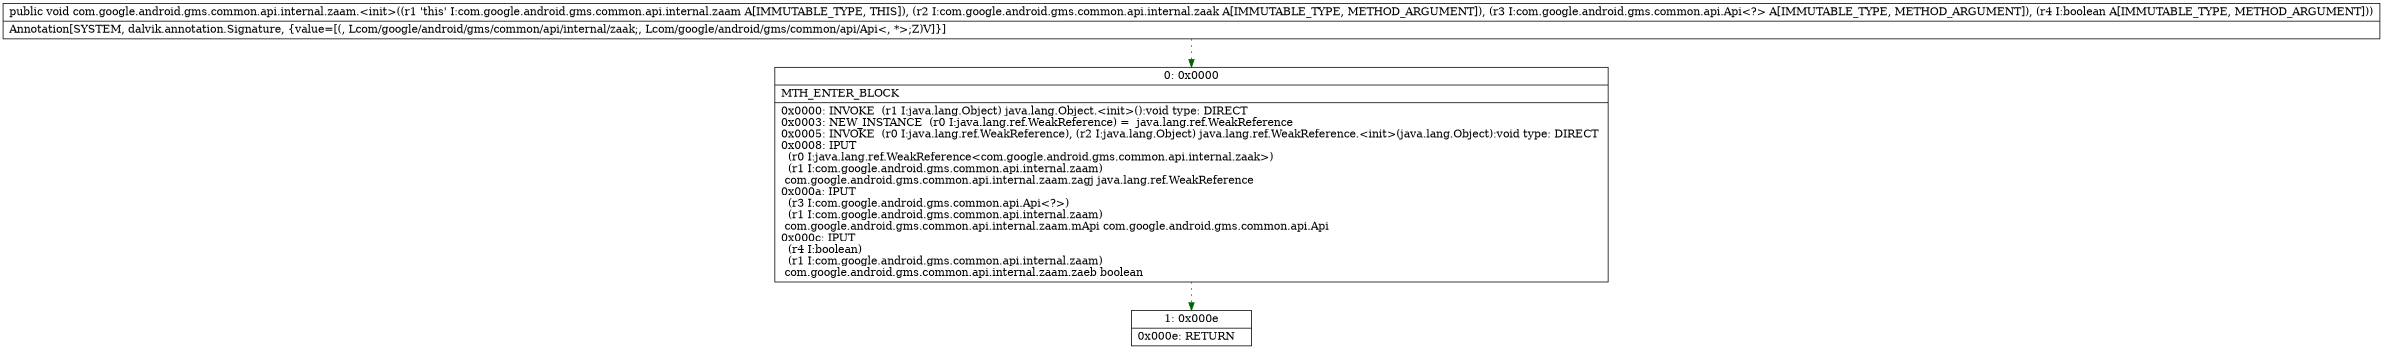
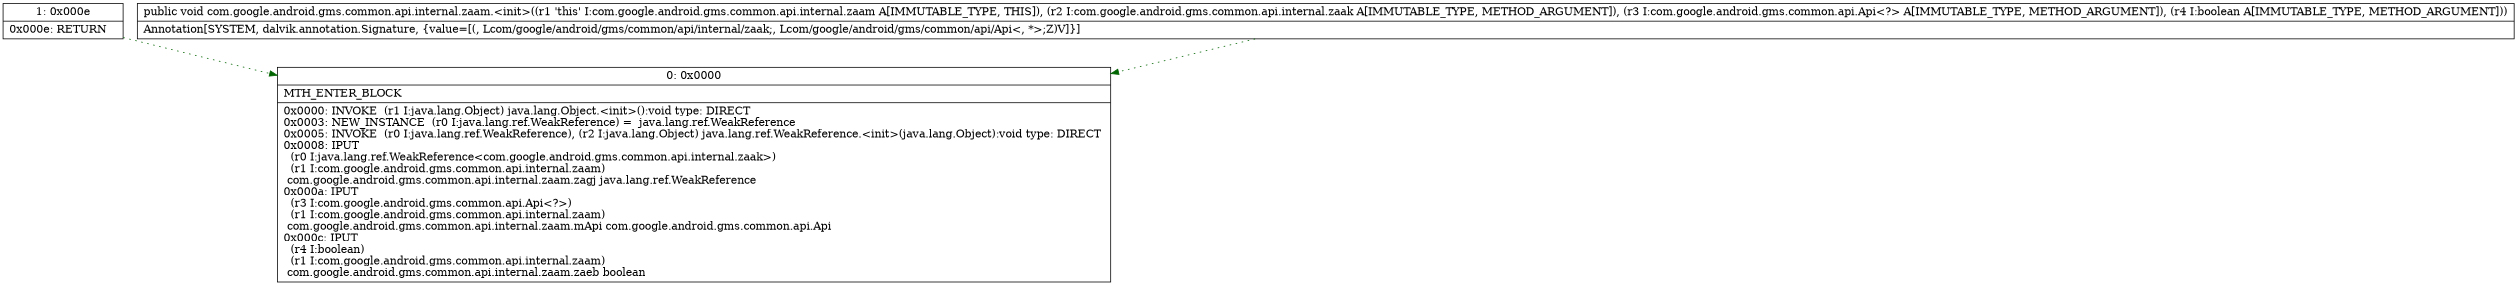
(1191, 292) -> (196, 56)
